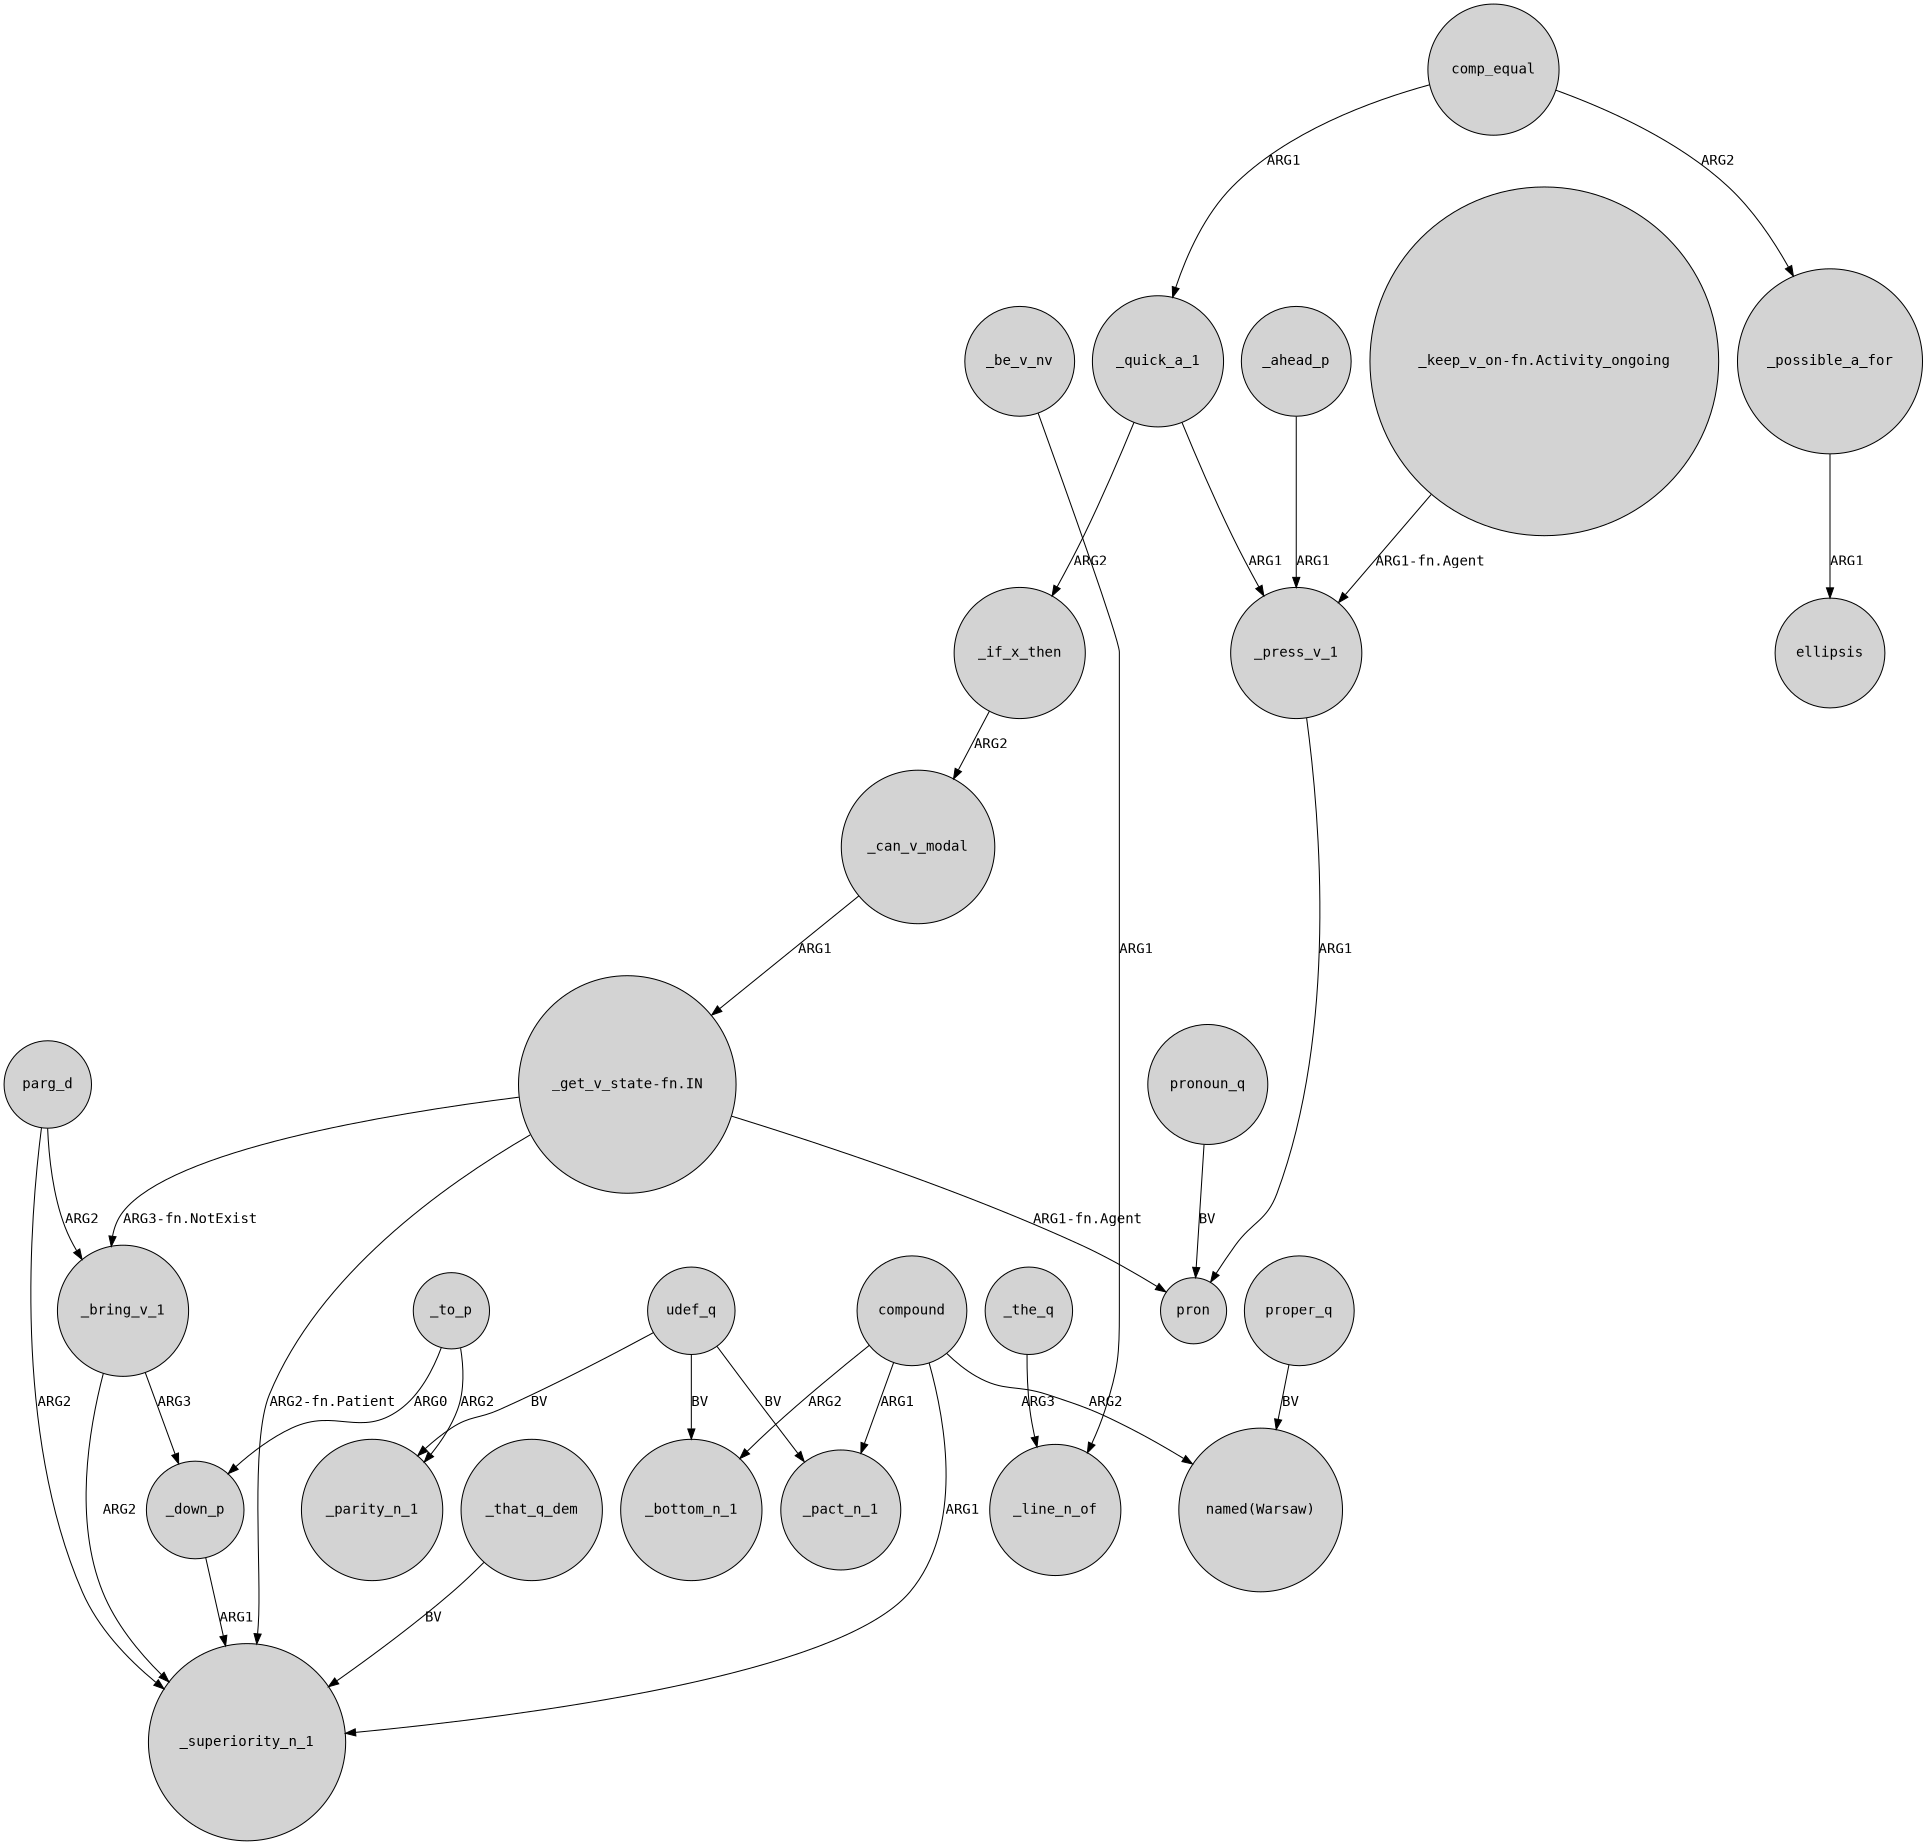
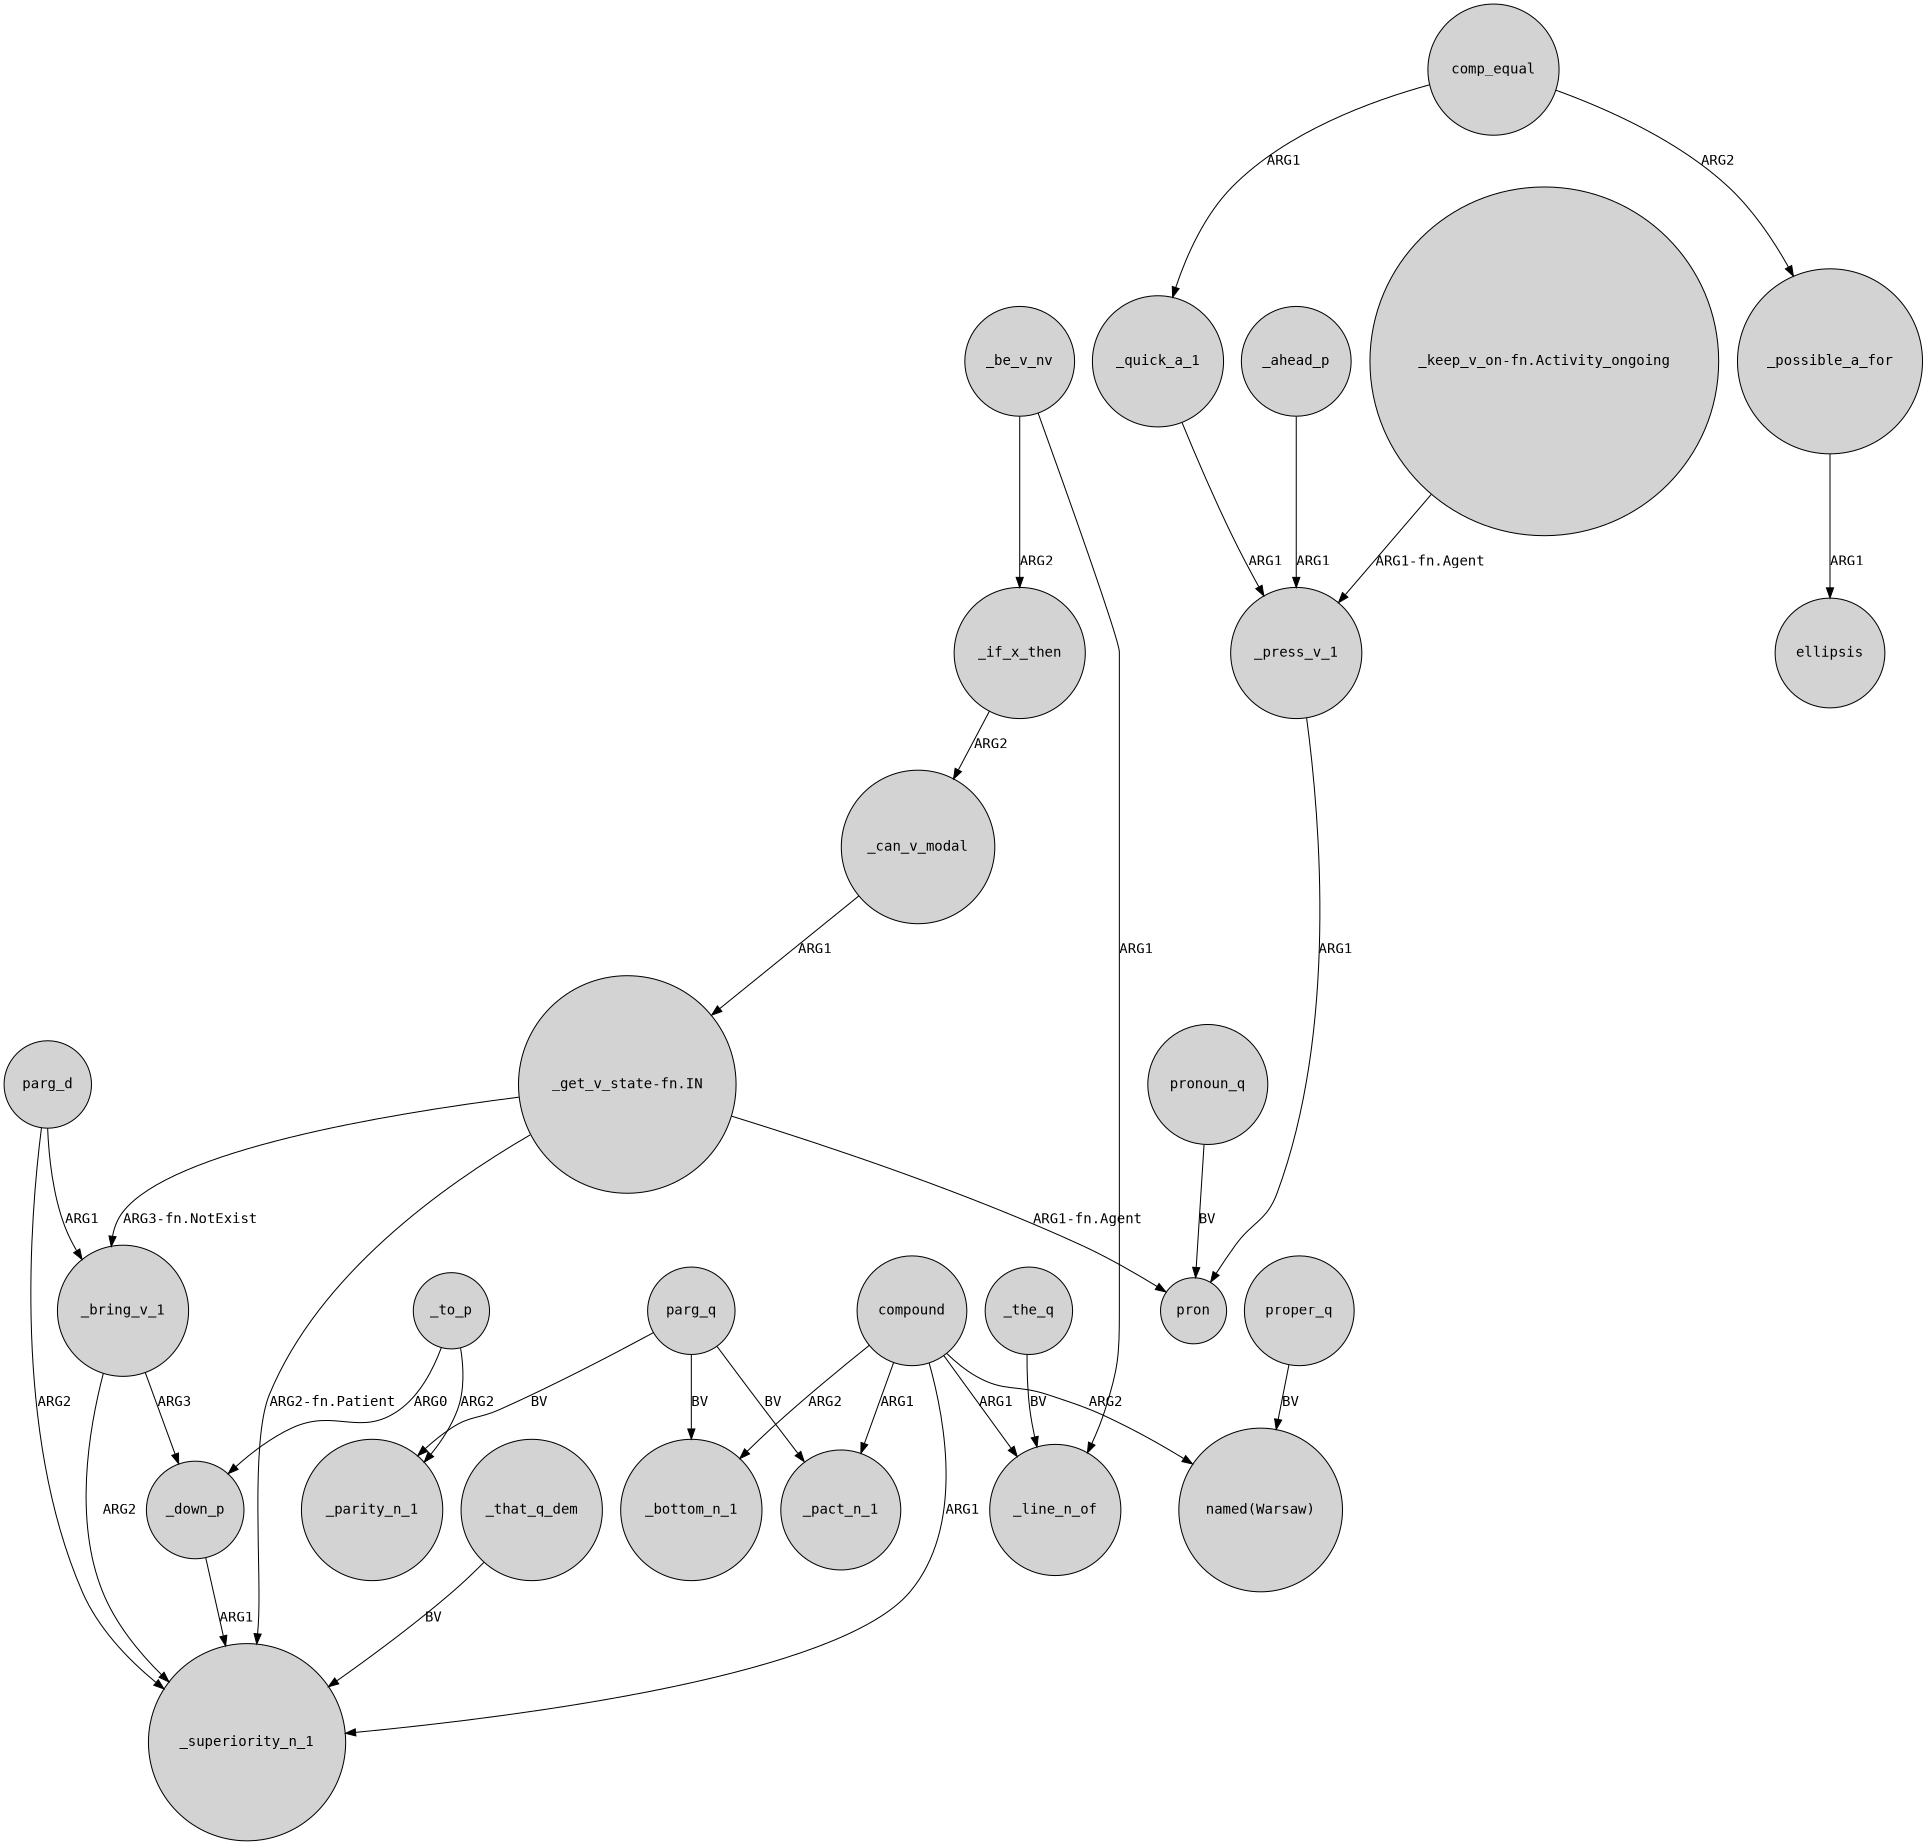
(1098, 506) -> (1020, 497)
(82, 1219) -> (82, 1219)
(691, 1311) -> (691, 1311)
none -> (977, 1402)
(1039, 1402) -> (1039, 1402)
